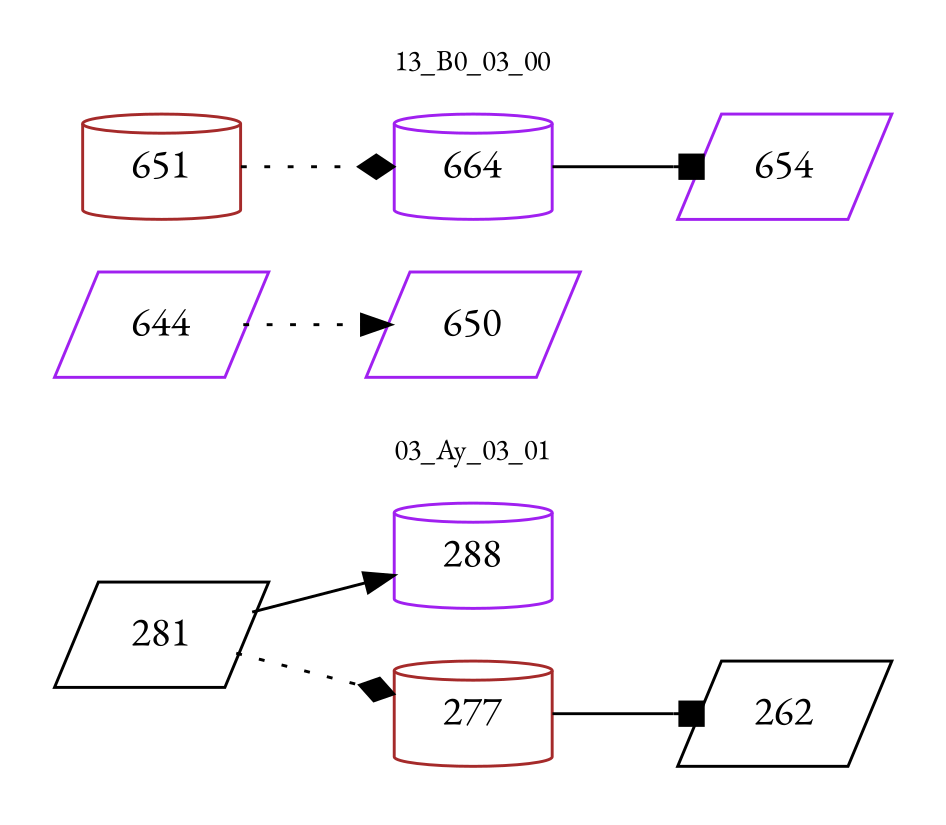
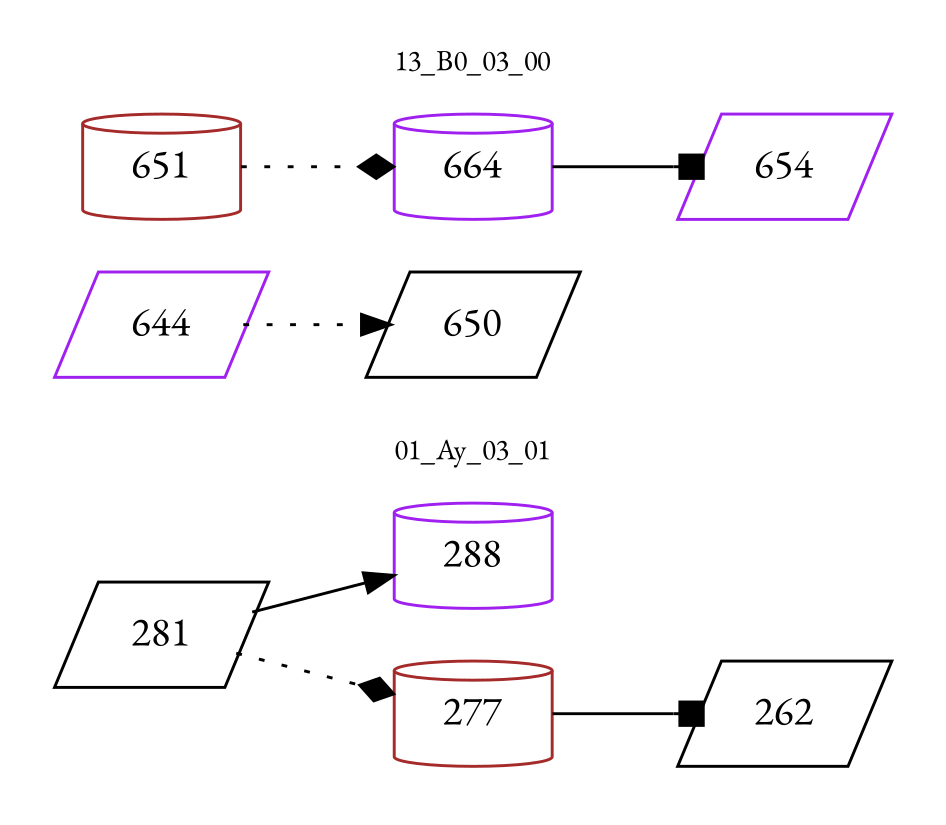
(473, 325) -> (473, 325)
(473, 452) -> (473, 452)
